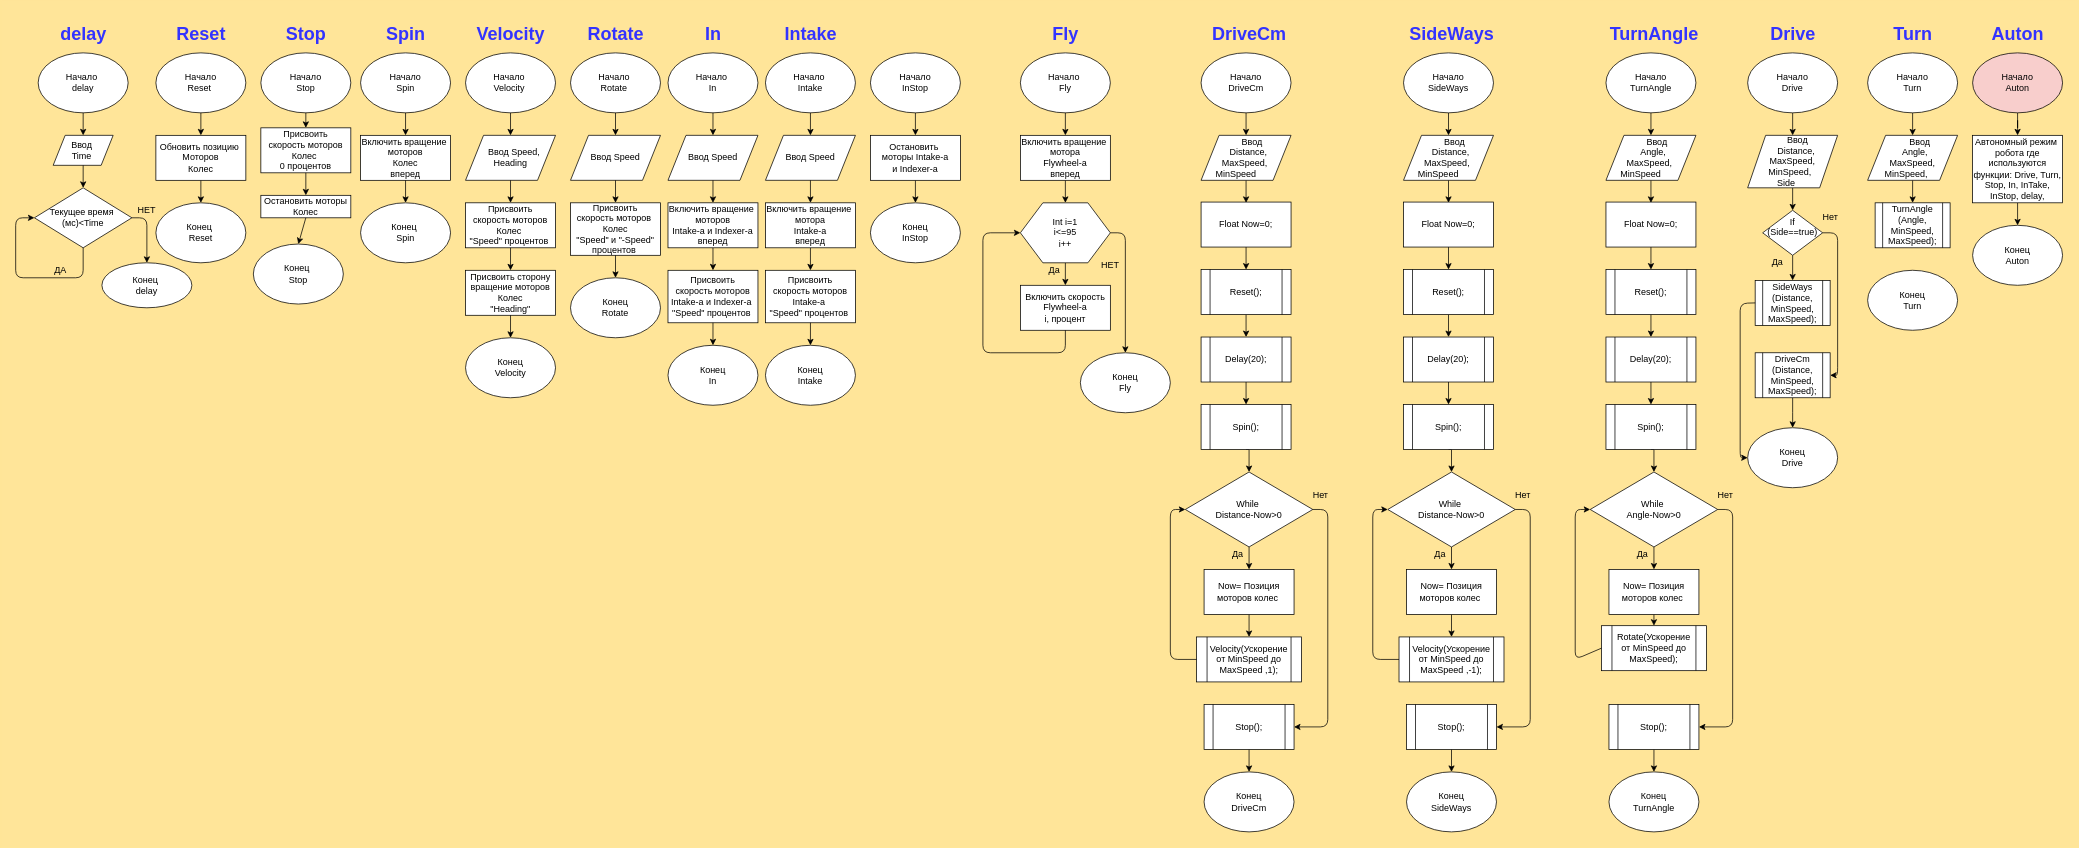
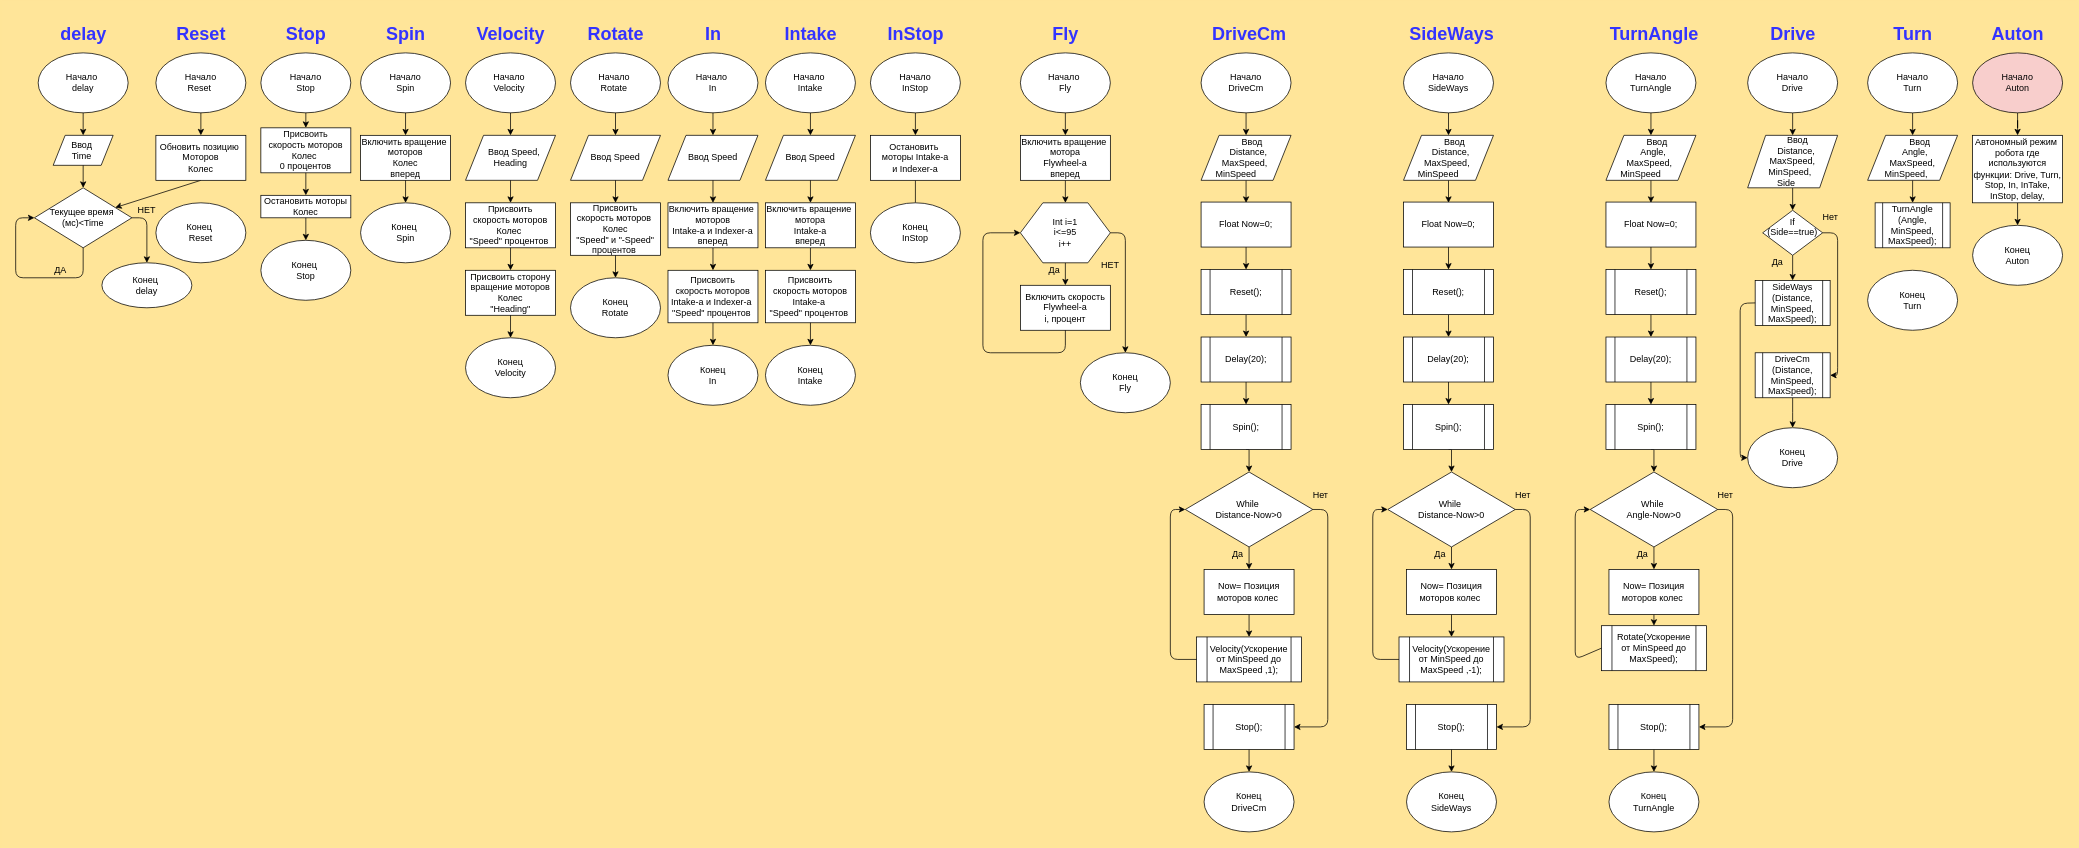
none -> (915, 34)
(201, 196) -> (160, 193)
(915, 196) -> (915, 198)
(298, 274) -> (306, 270)
